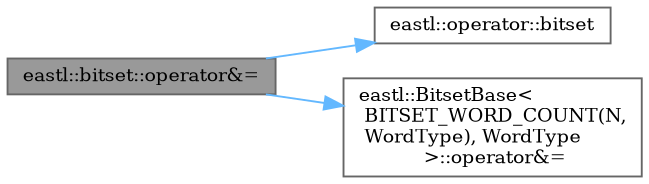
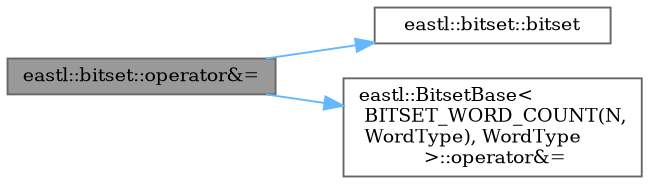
(493, 25) -> (493, 25)
